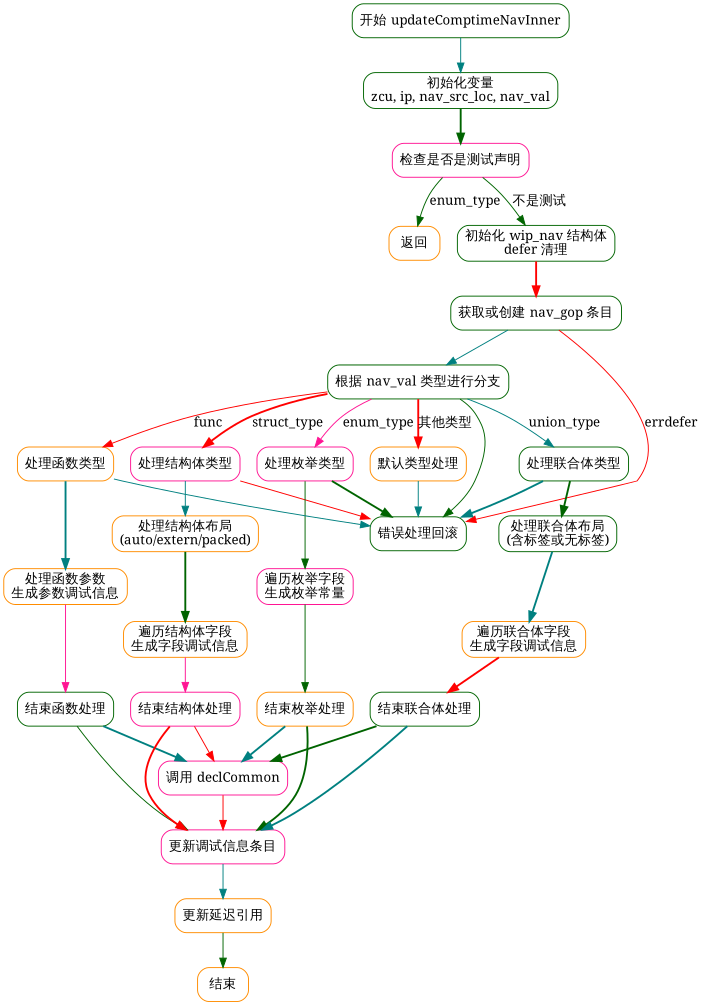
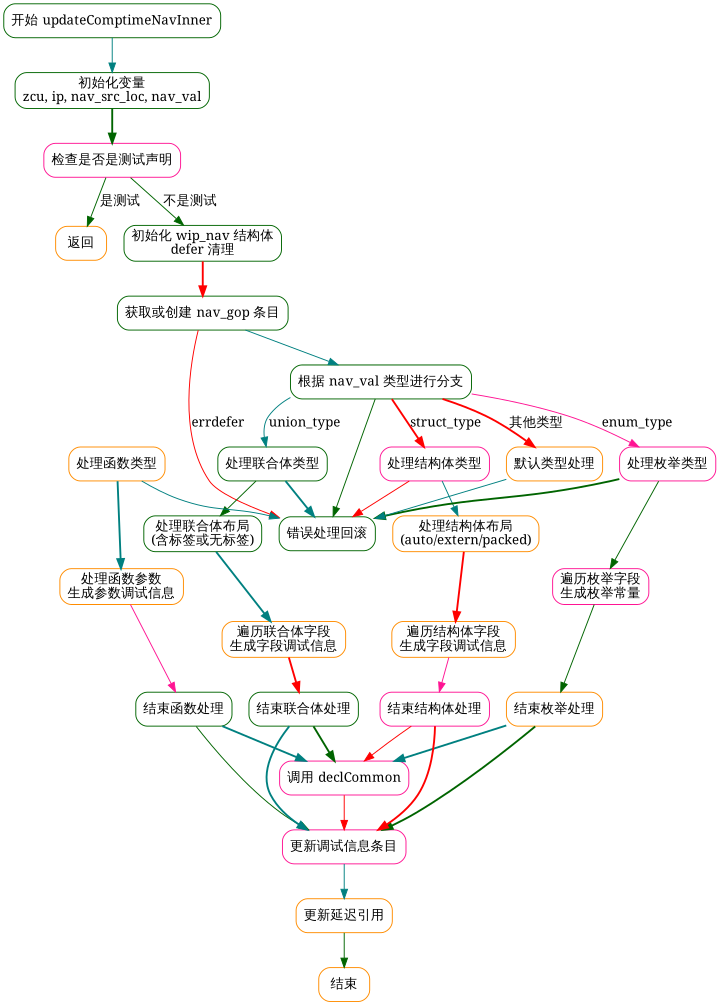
(465, 201) -> (120, 201)
(218, 410) -> none
(568, 492) -> (242, 495)
(185, 582) -> (460, 582)
